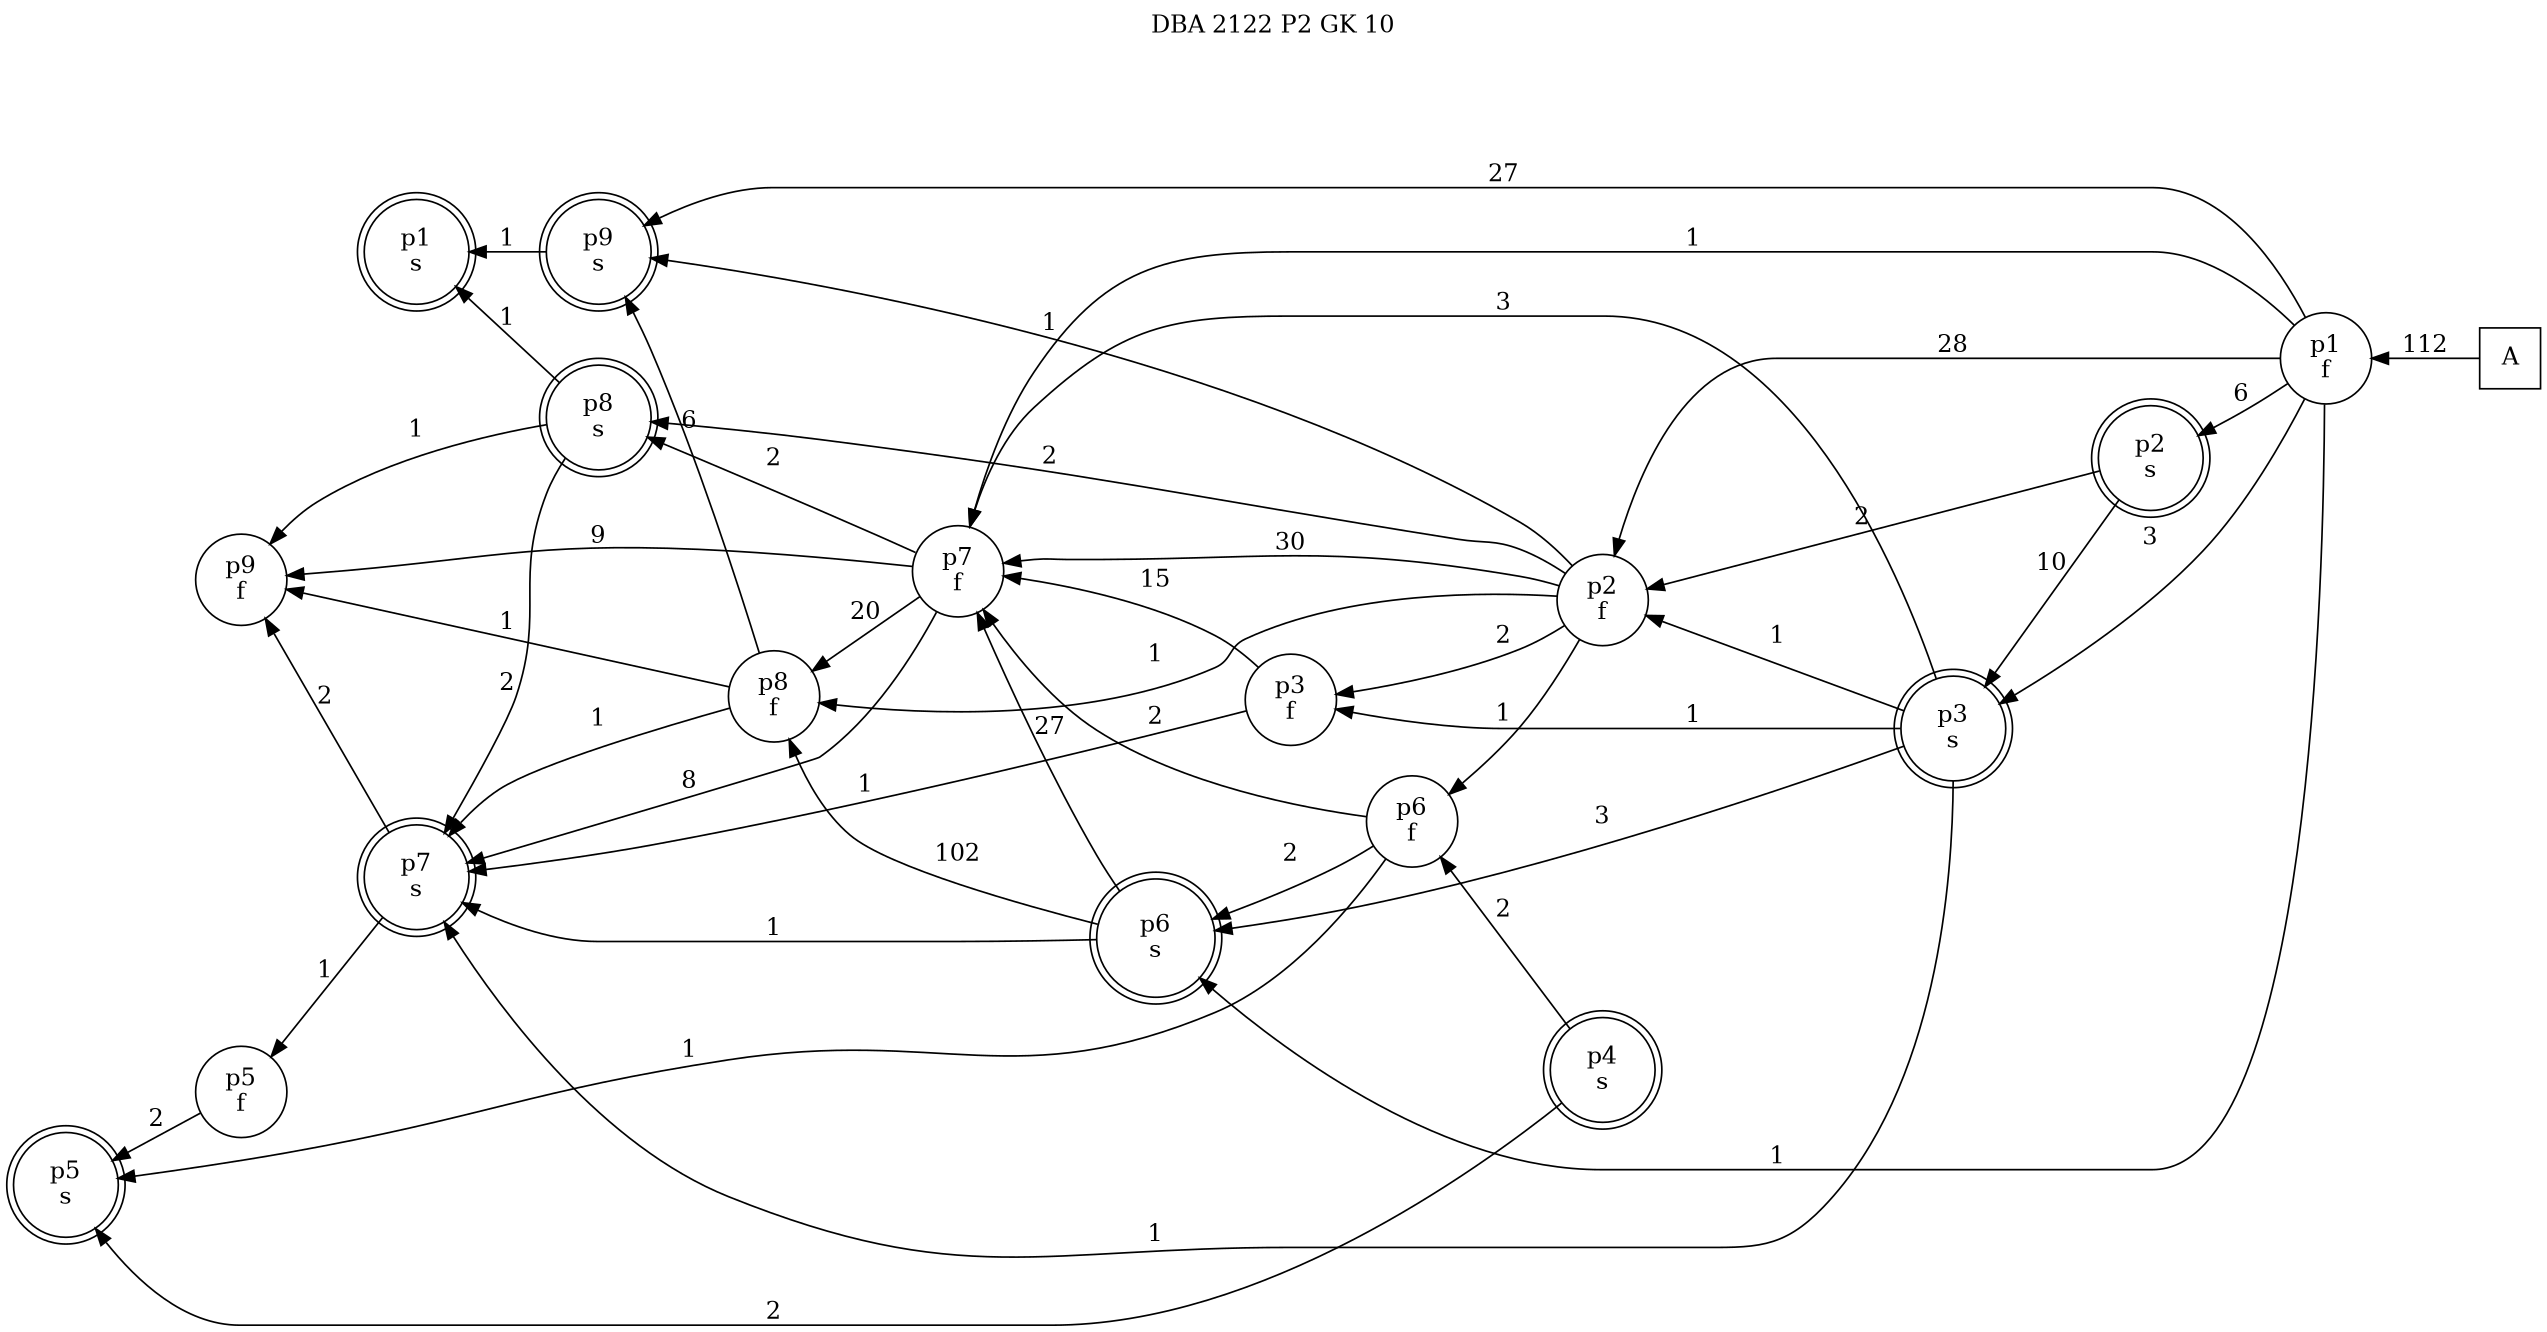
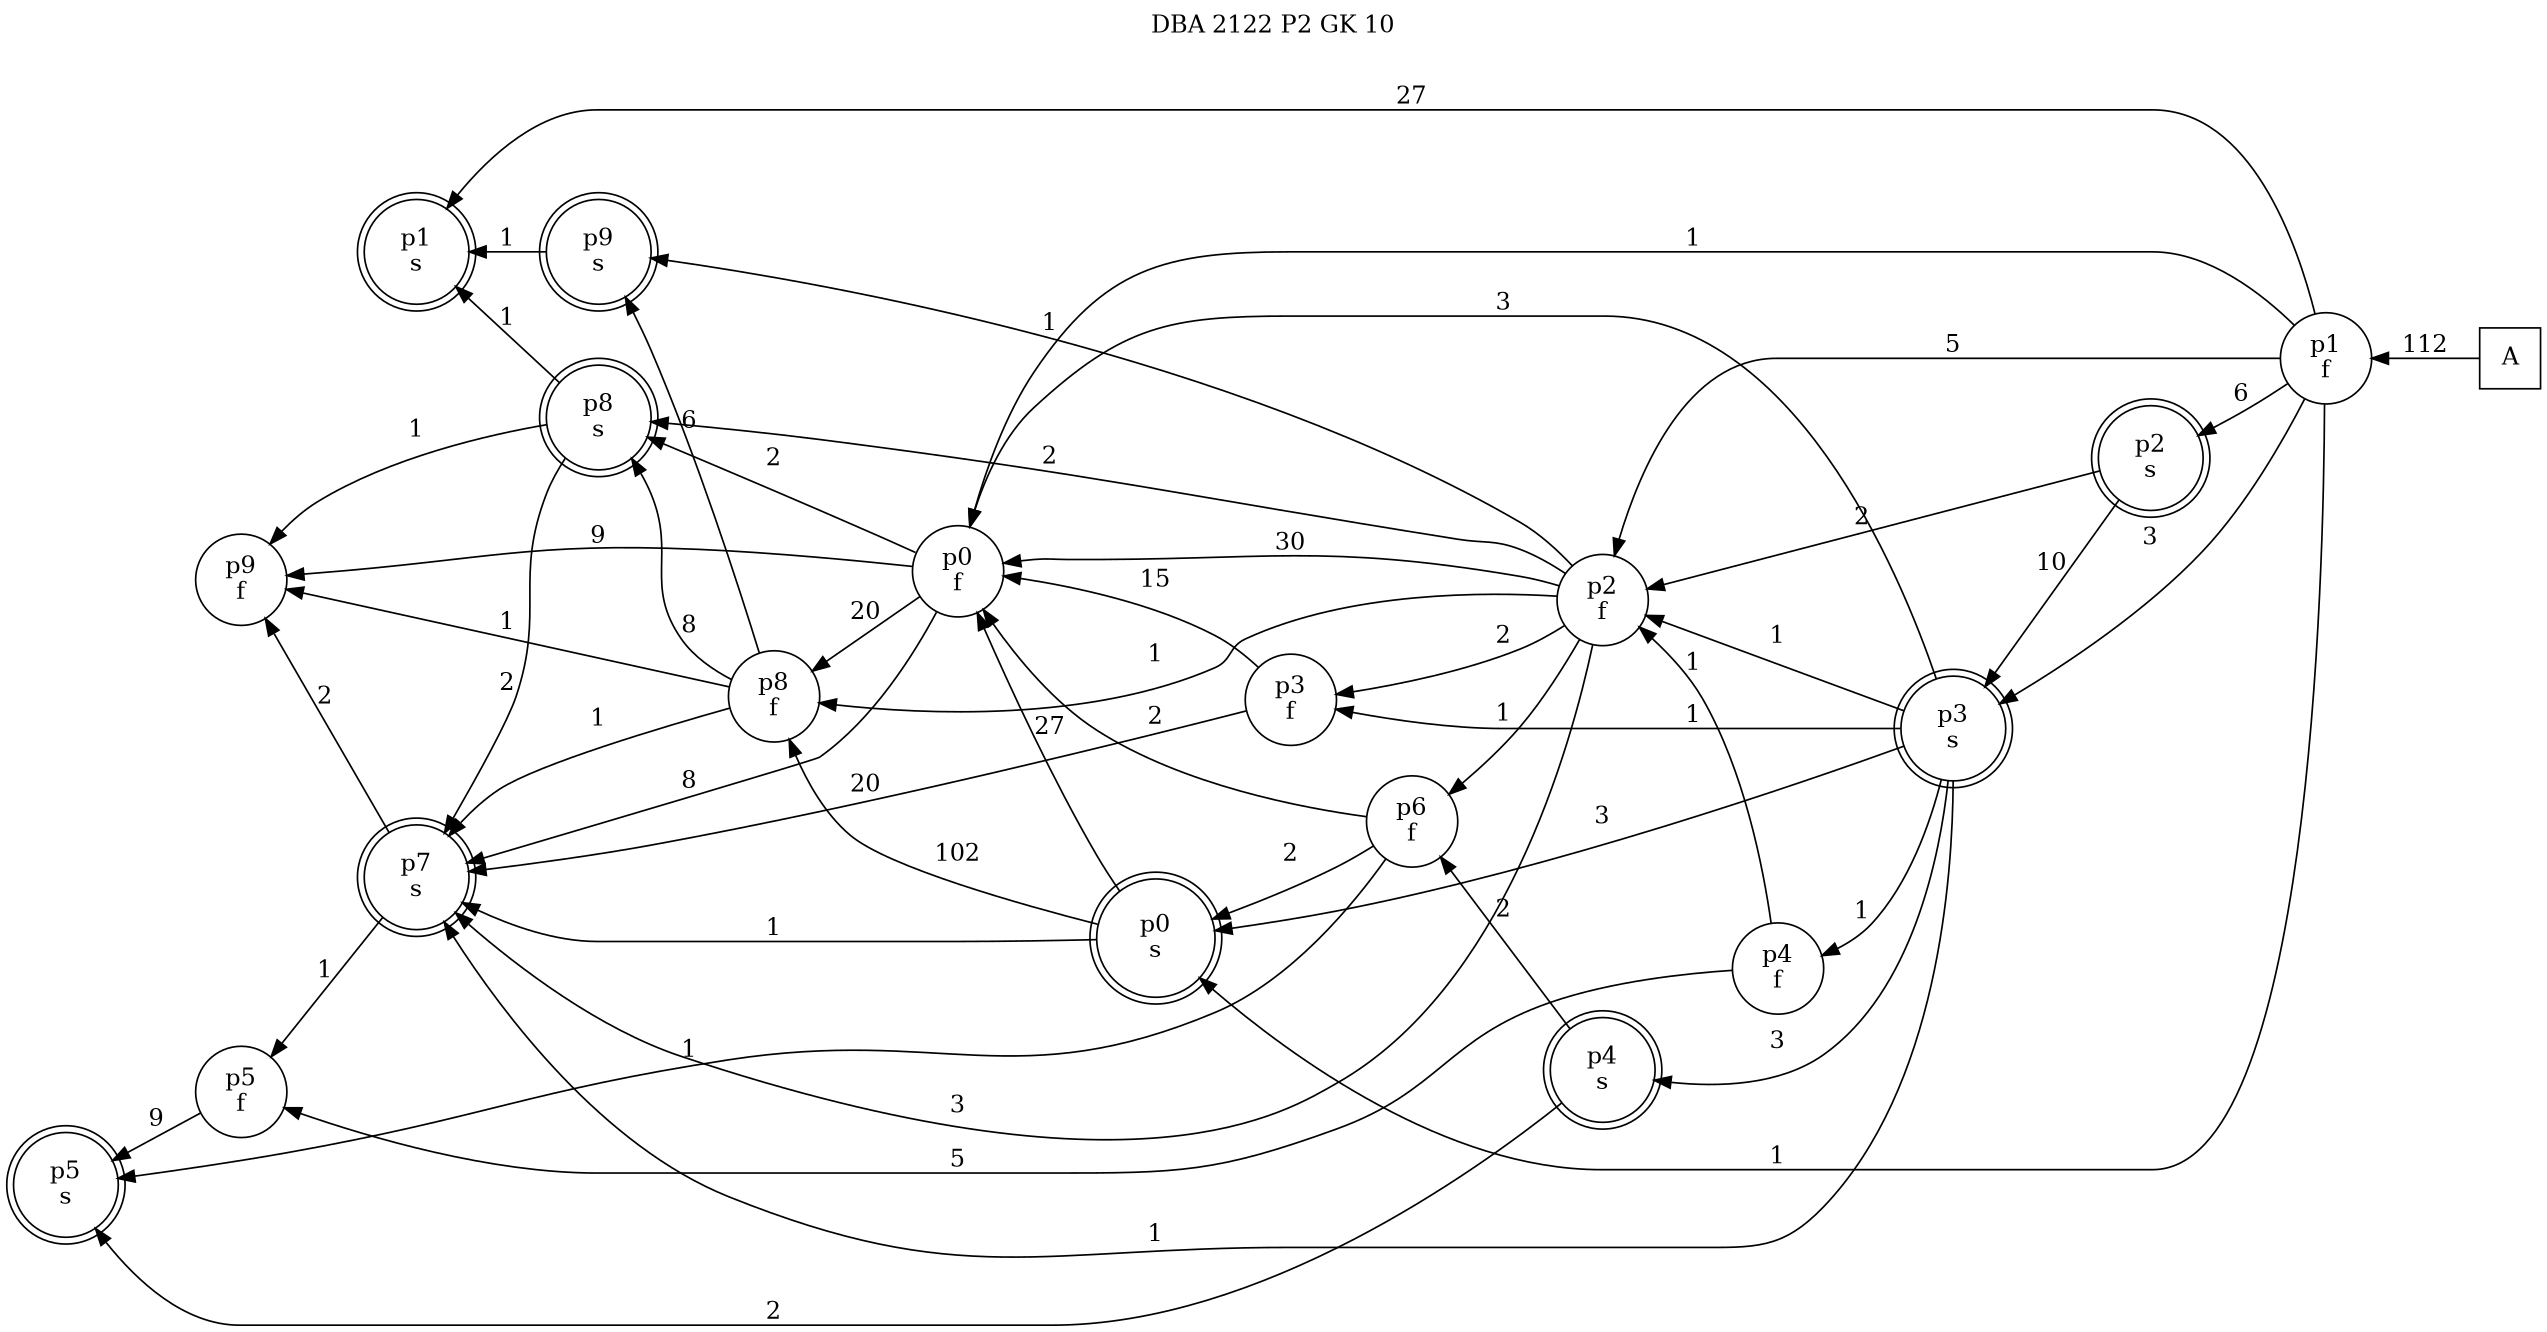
(1509, 188) -> (1430, 110)
(1953, 346) -> (1953, 346)
(958, 571) -> (958, 571)
none -> (662, 589)
(866, 785) -> (866, 785)
(1156, 938) -> (1156, 938)
none -> (1778, 969)
none -> (1876, 1001)
(157, 1120) -> (157, 1120)
none -> (1144, 1138)
